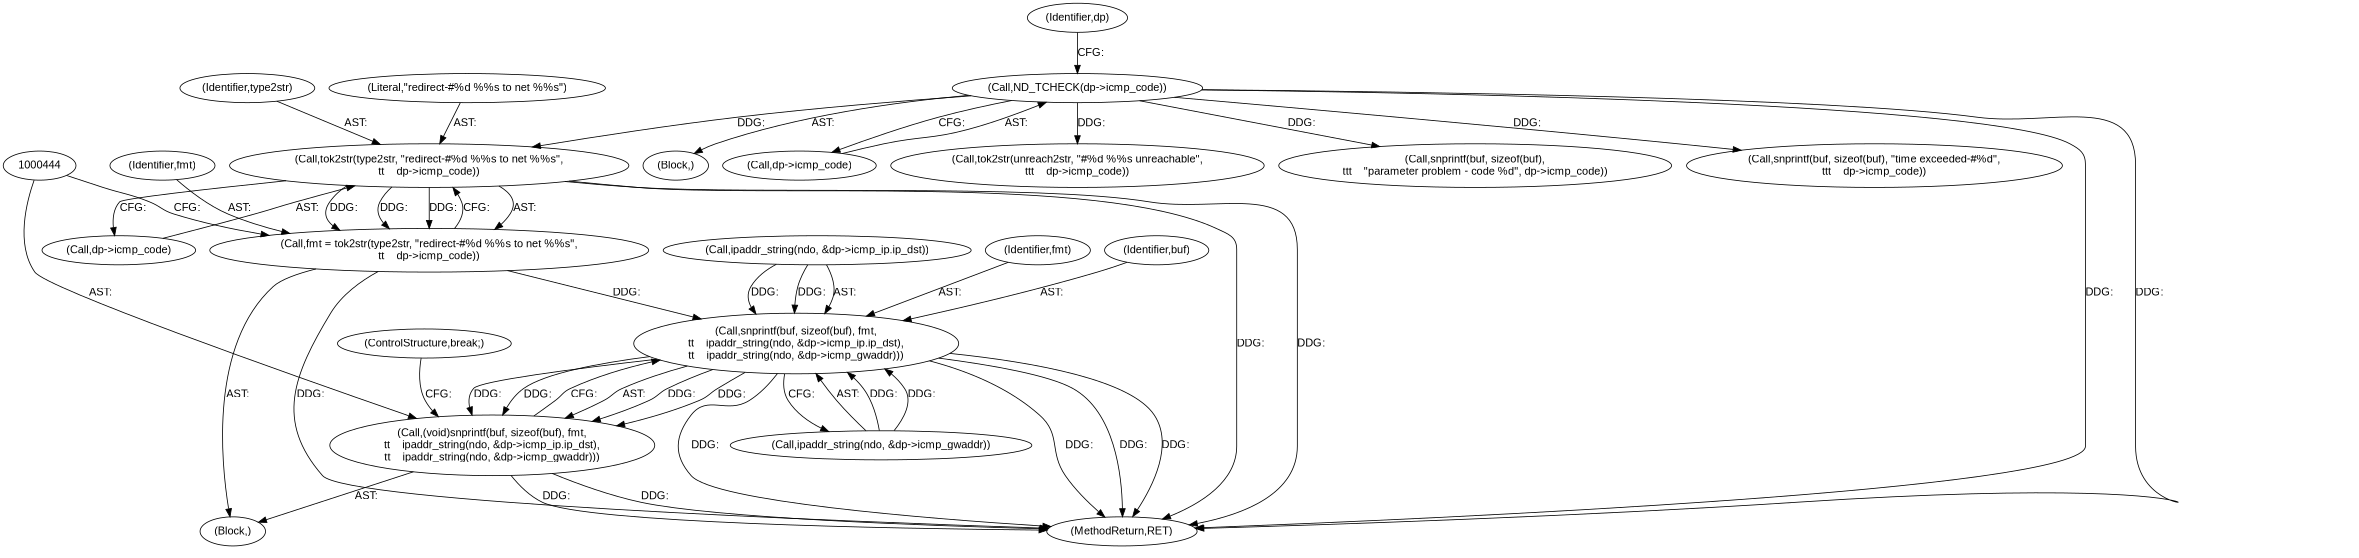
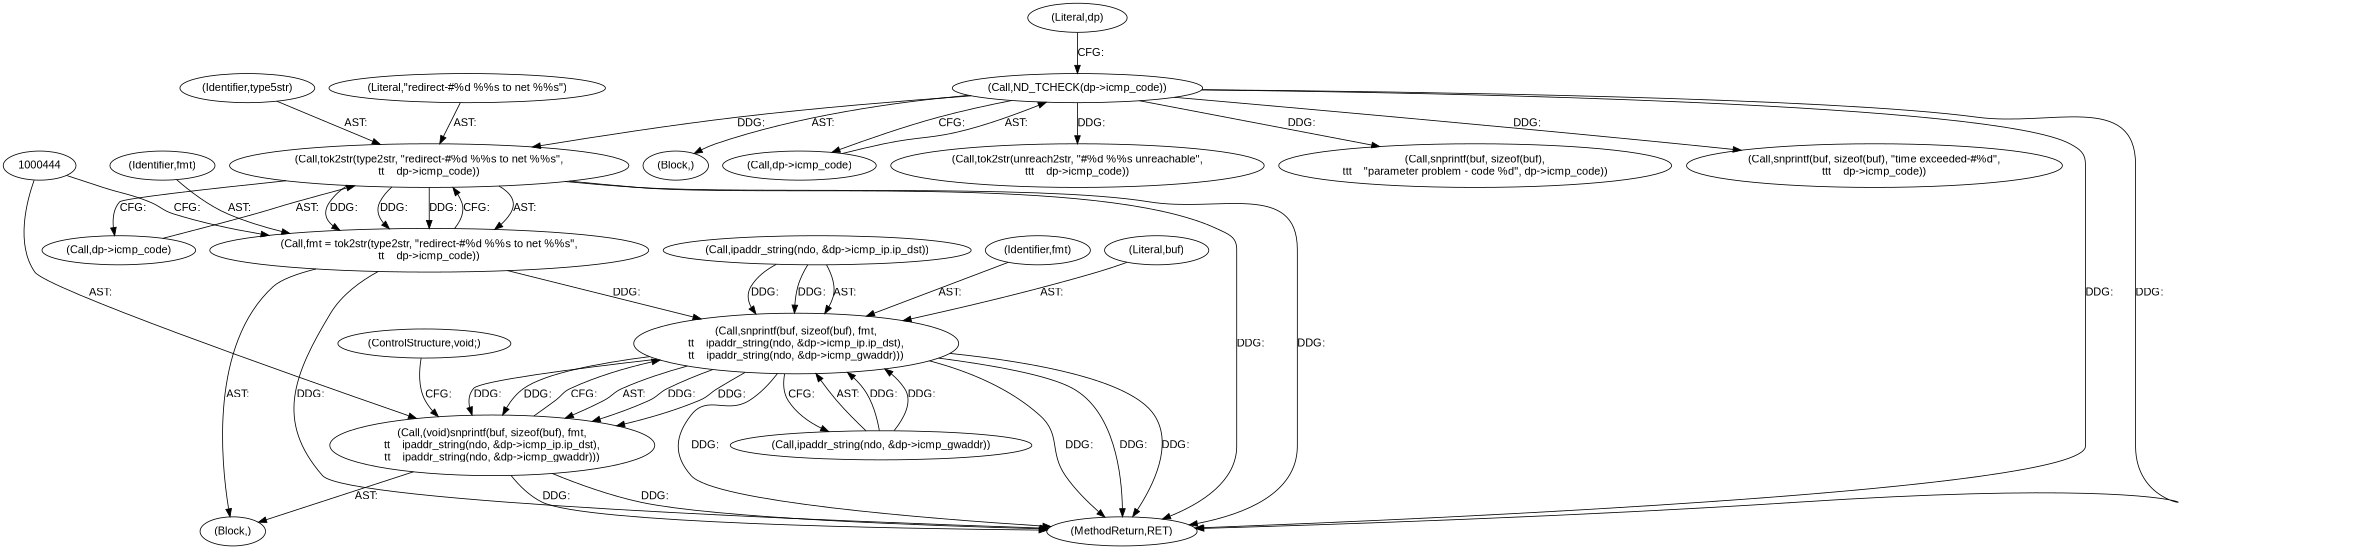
(1078, 18) -> (1078, 18)
(247, 88) -> (247, 88)
(1157, 250) -> (1157, 250)
(424, 344) -> (424, 344)
